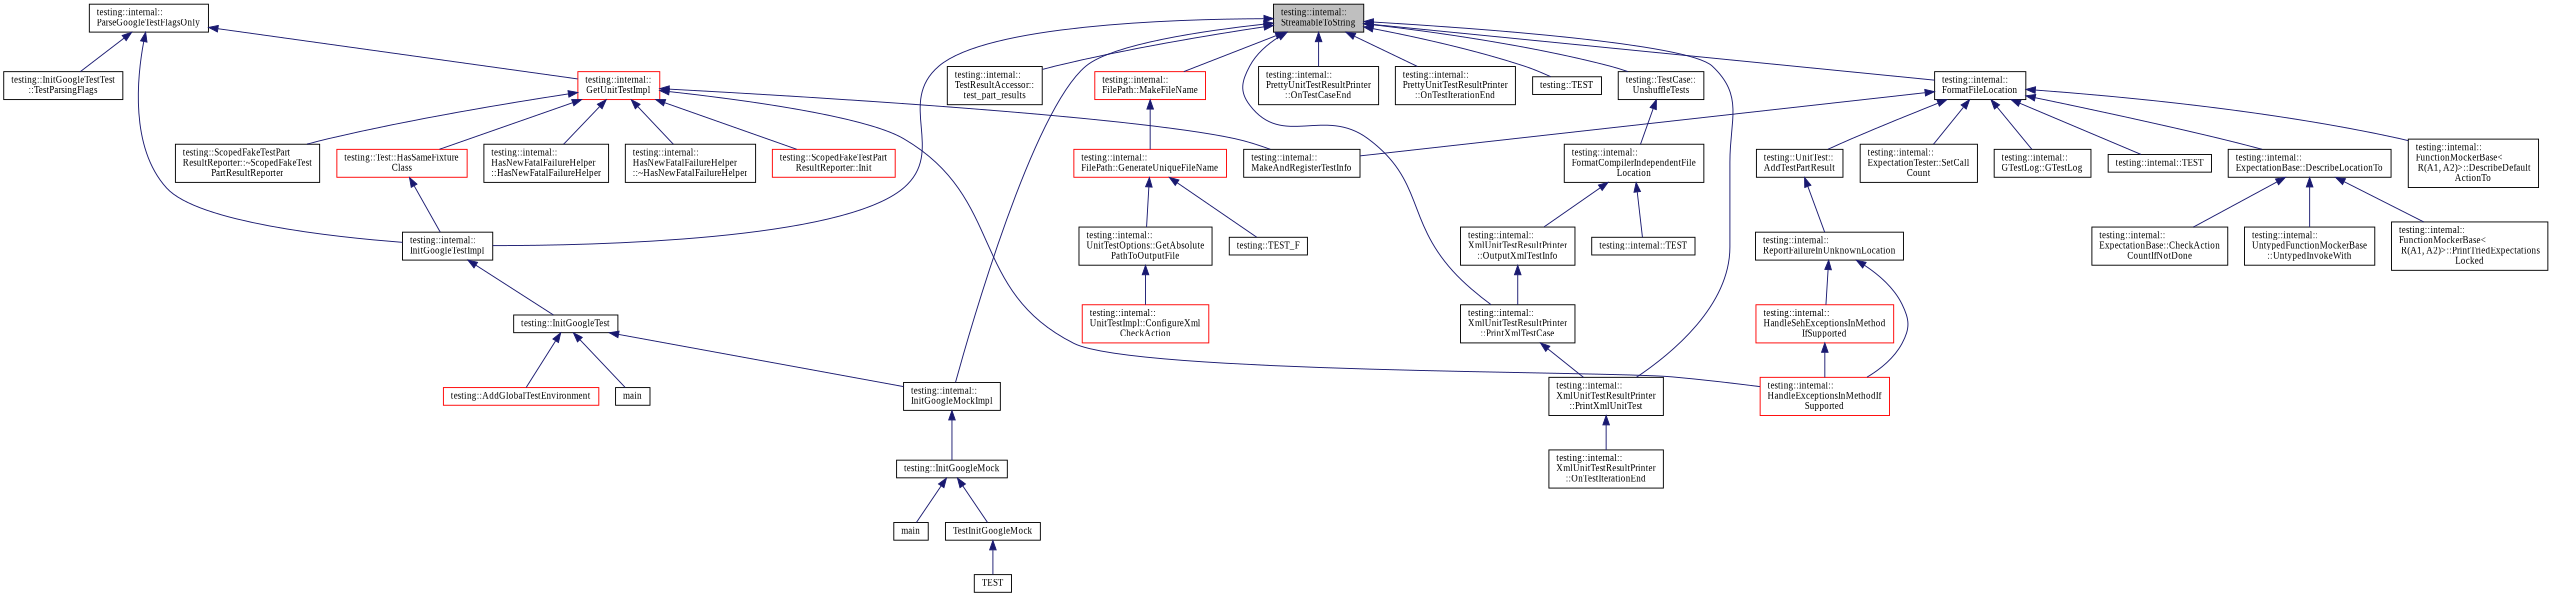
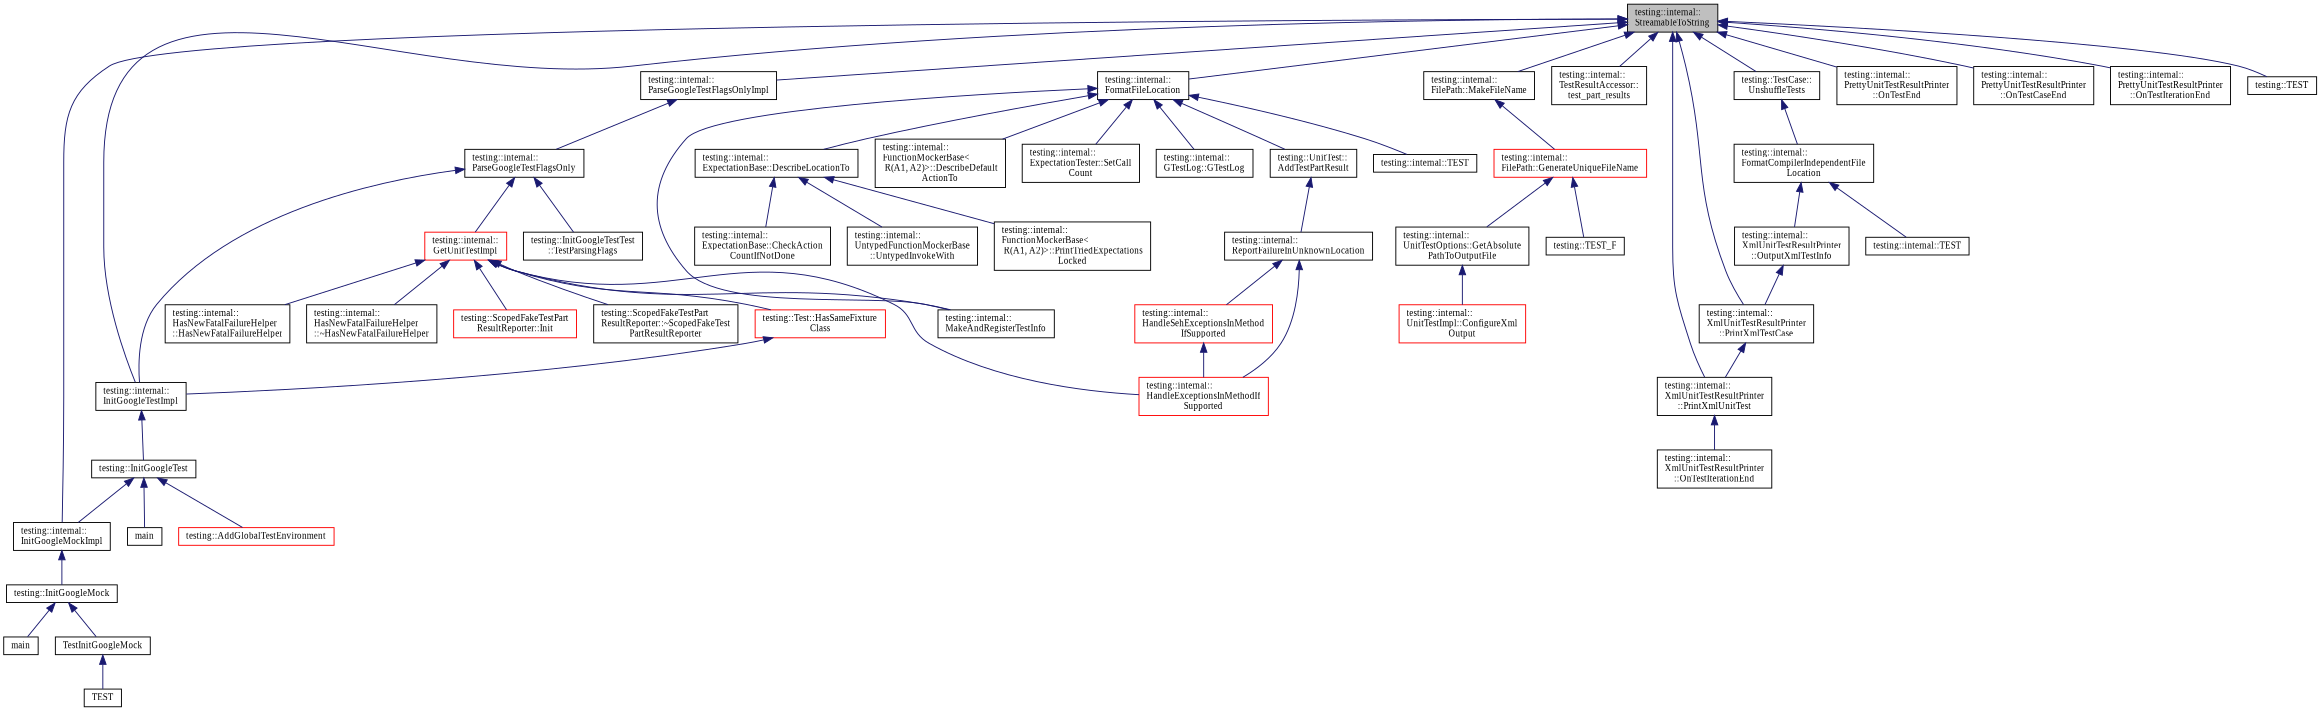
none -> (709, 86)
(1150, 86) -> (1479, 86)
none -> (1897, 86)
(1146, 324) -> (1462, 324)
